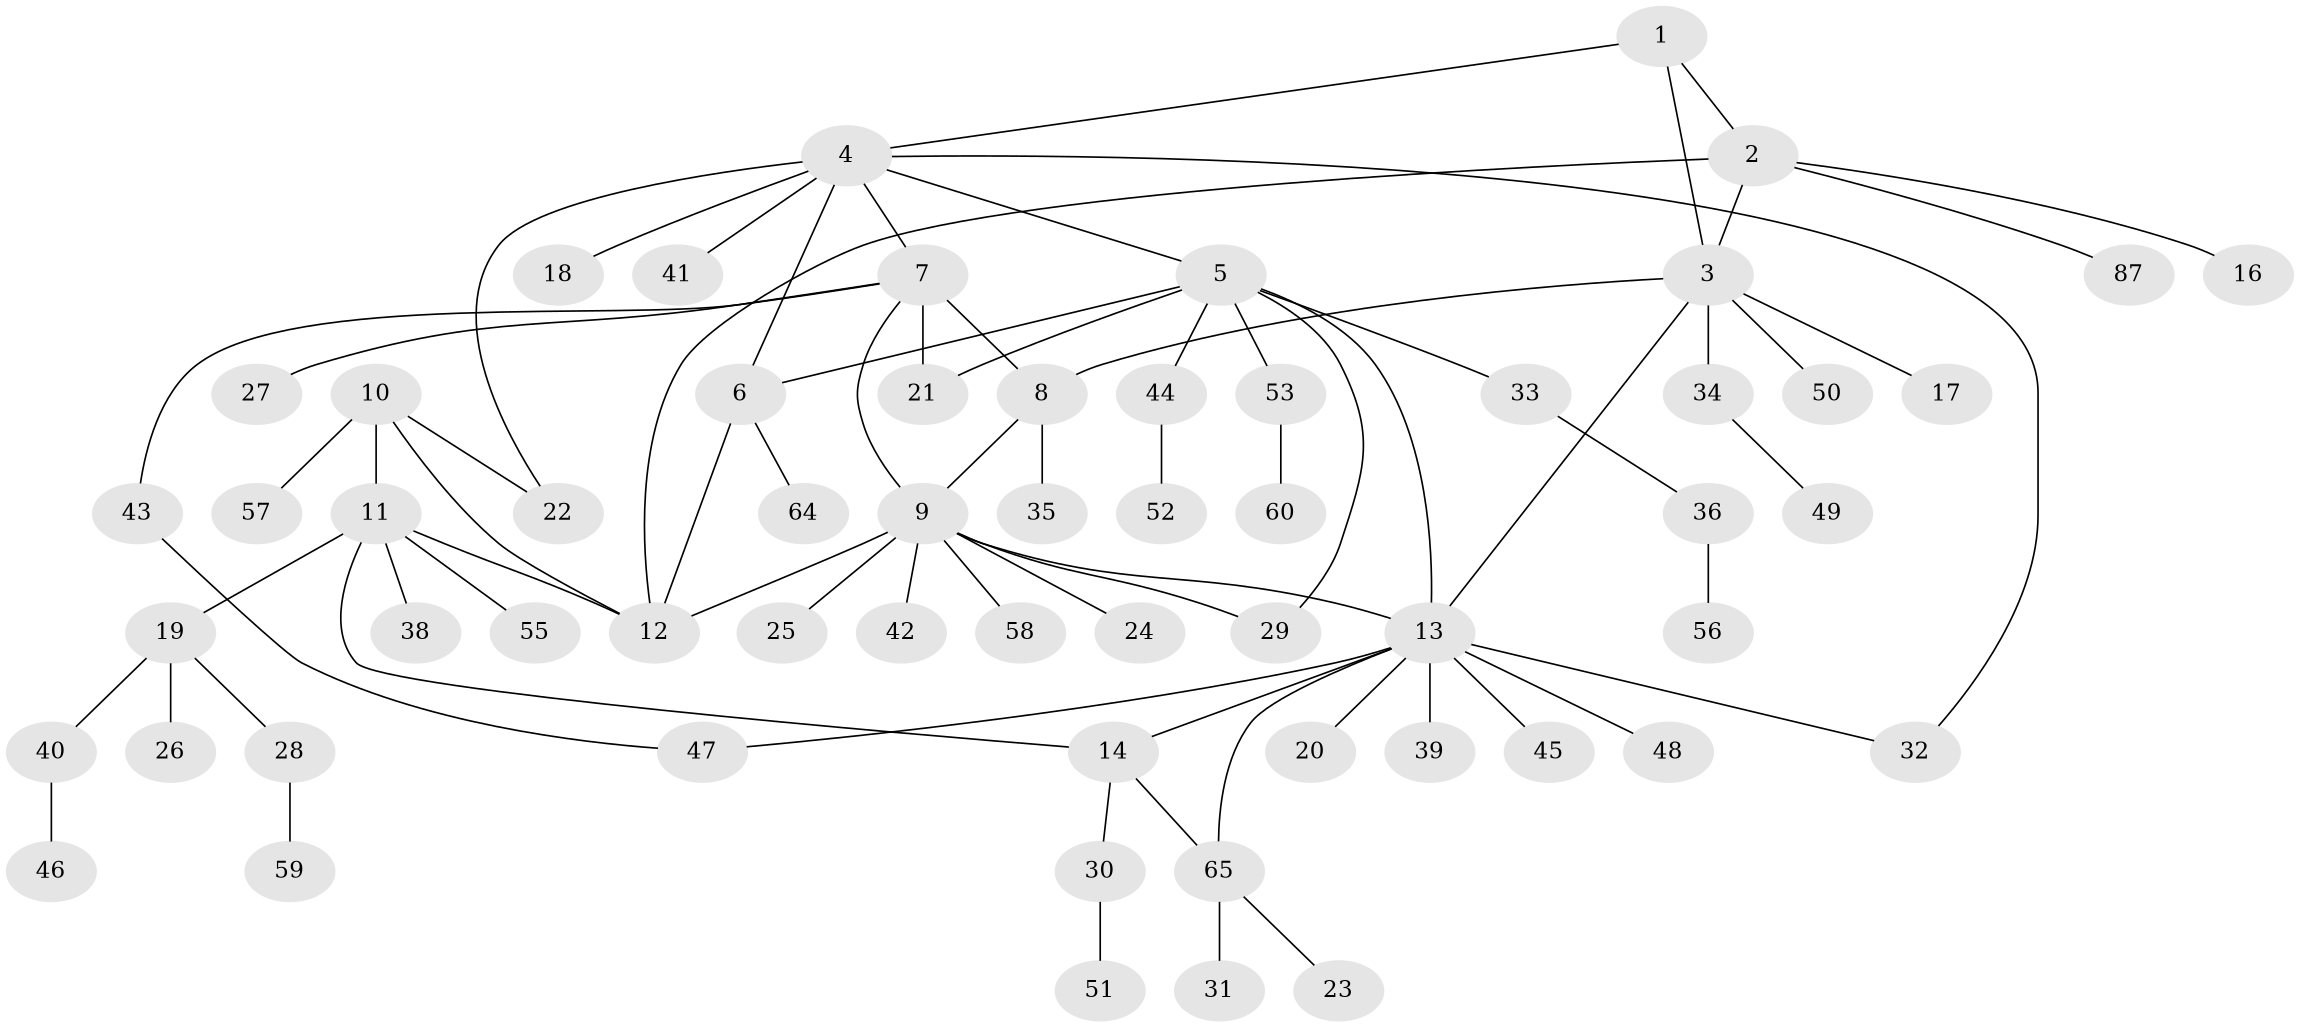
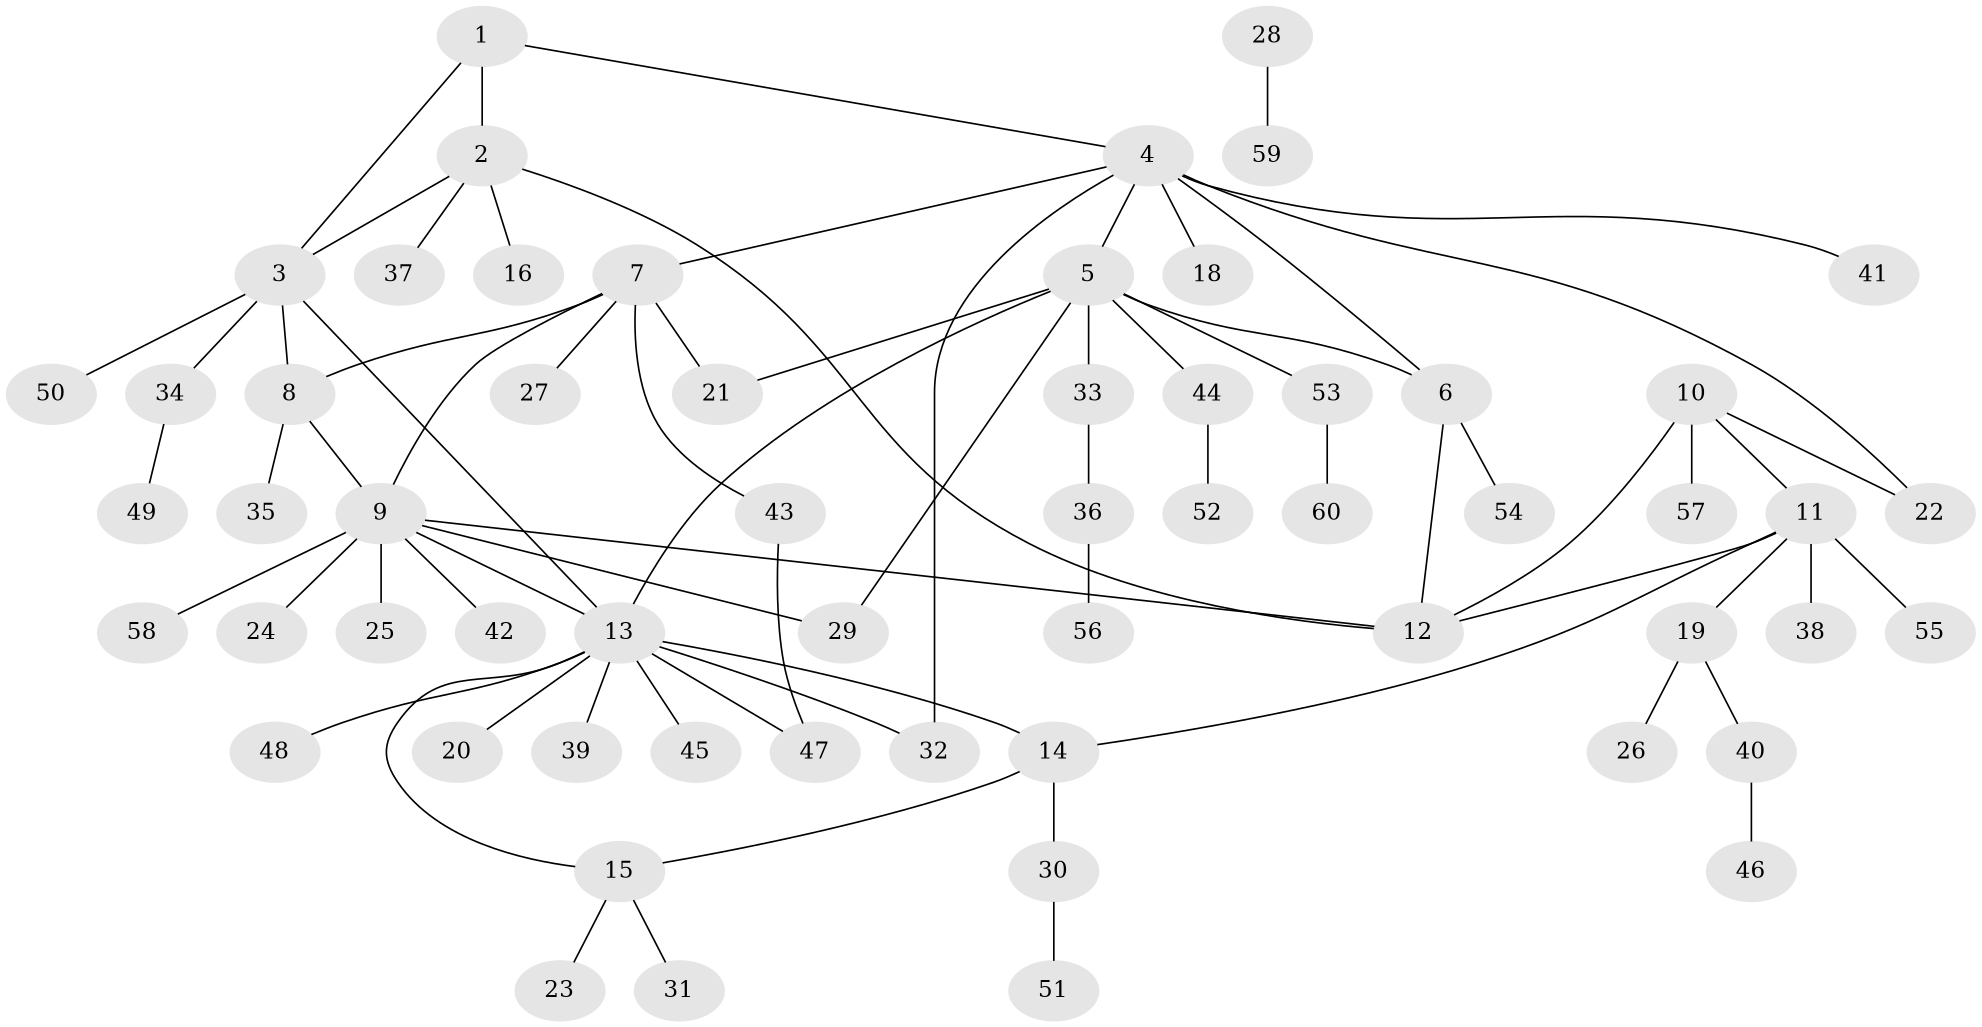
(2129, 275) -> (399, 275)
(1947, 394) -> none
(804, 514) -> (1509, 514)
(230, 692) -> none
(1220, 872) -> (620, 872)
